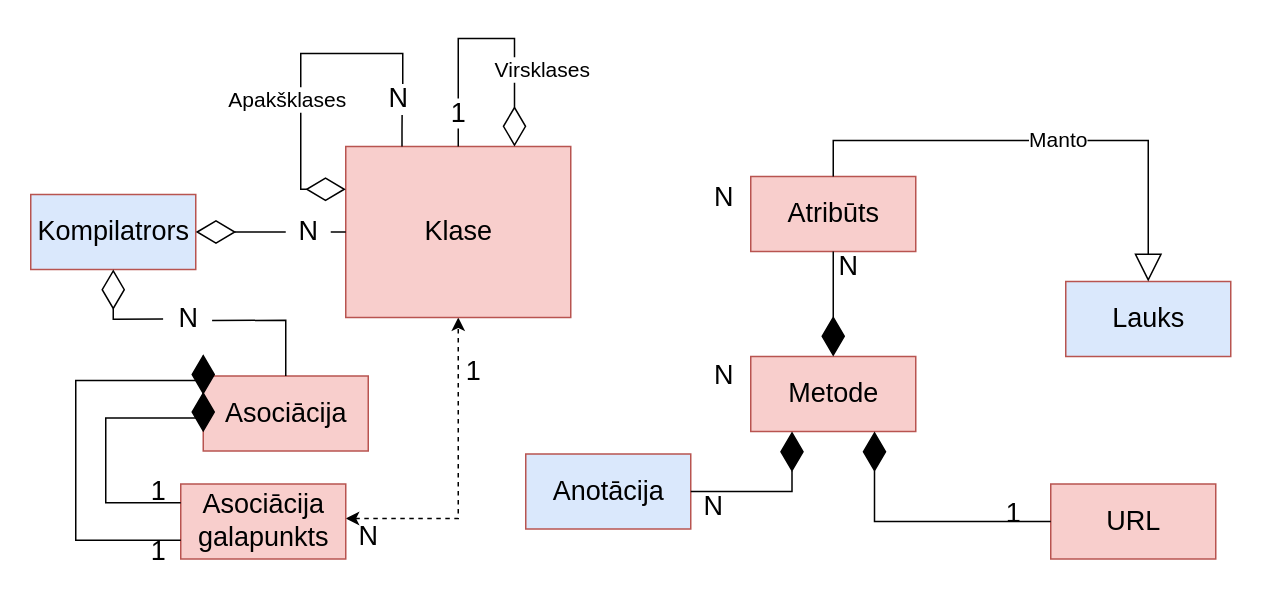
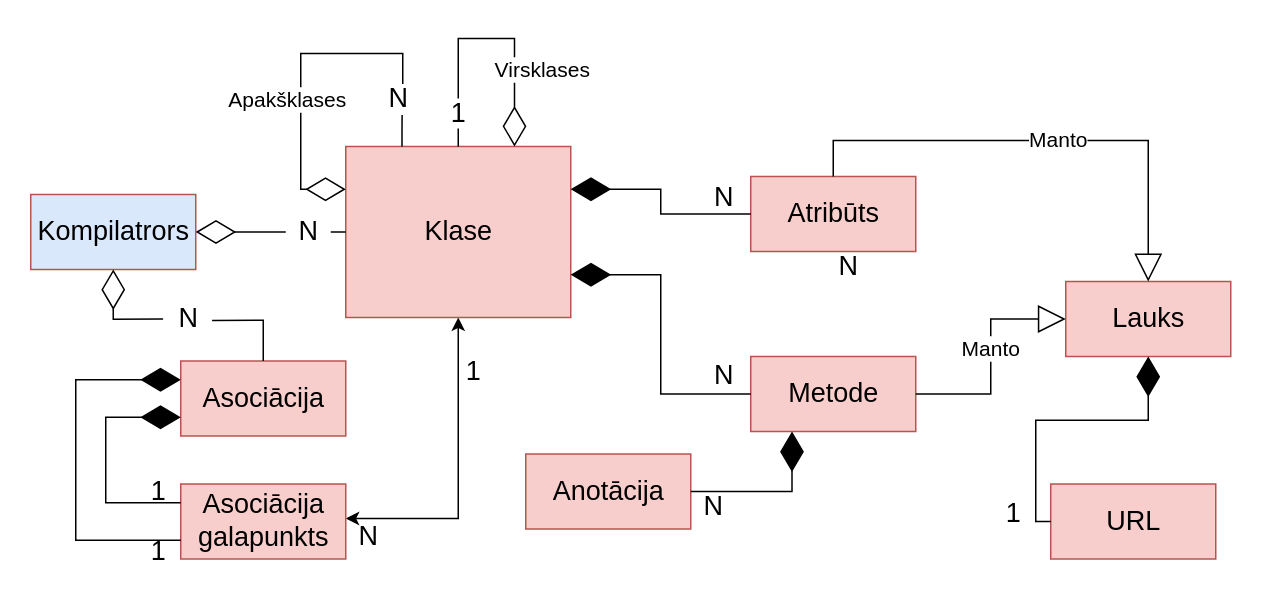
none -> (669, 214)
(833, 284) -> none
(1148, 319) -> (1148, 319)
none -> (661, 354)
none -> (991, 371)
(286, 413) -> (263, 398)
(458, 472) -> (458, 472)
(608, 491) -> (608, 491)
(917, 521) -> (1052, 420)
